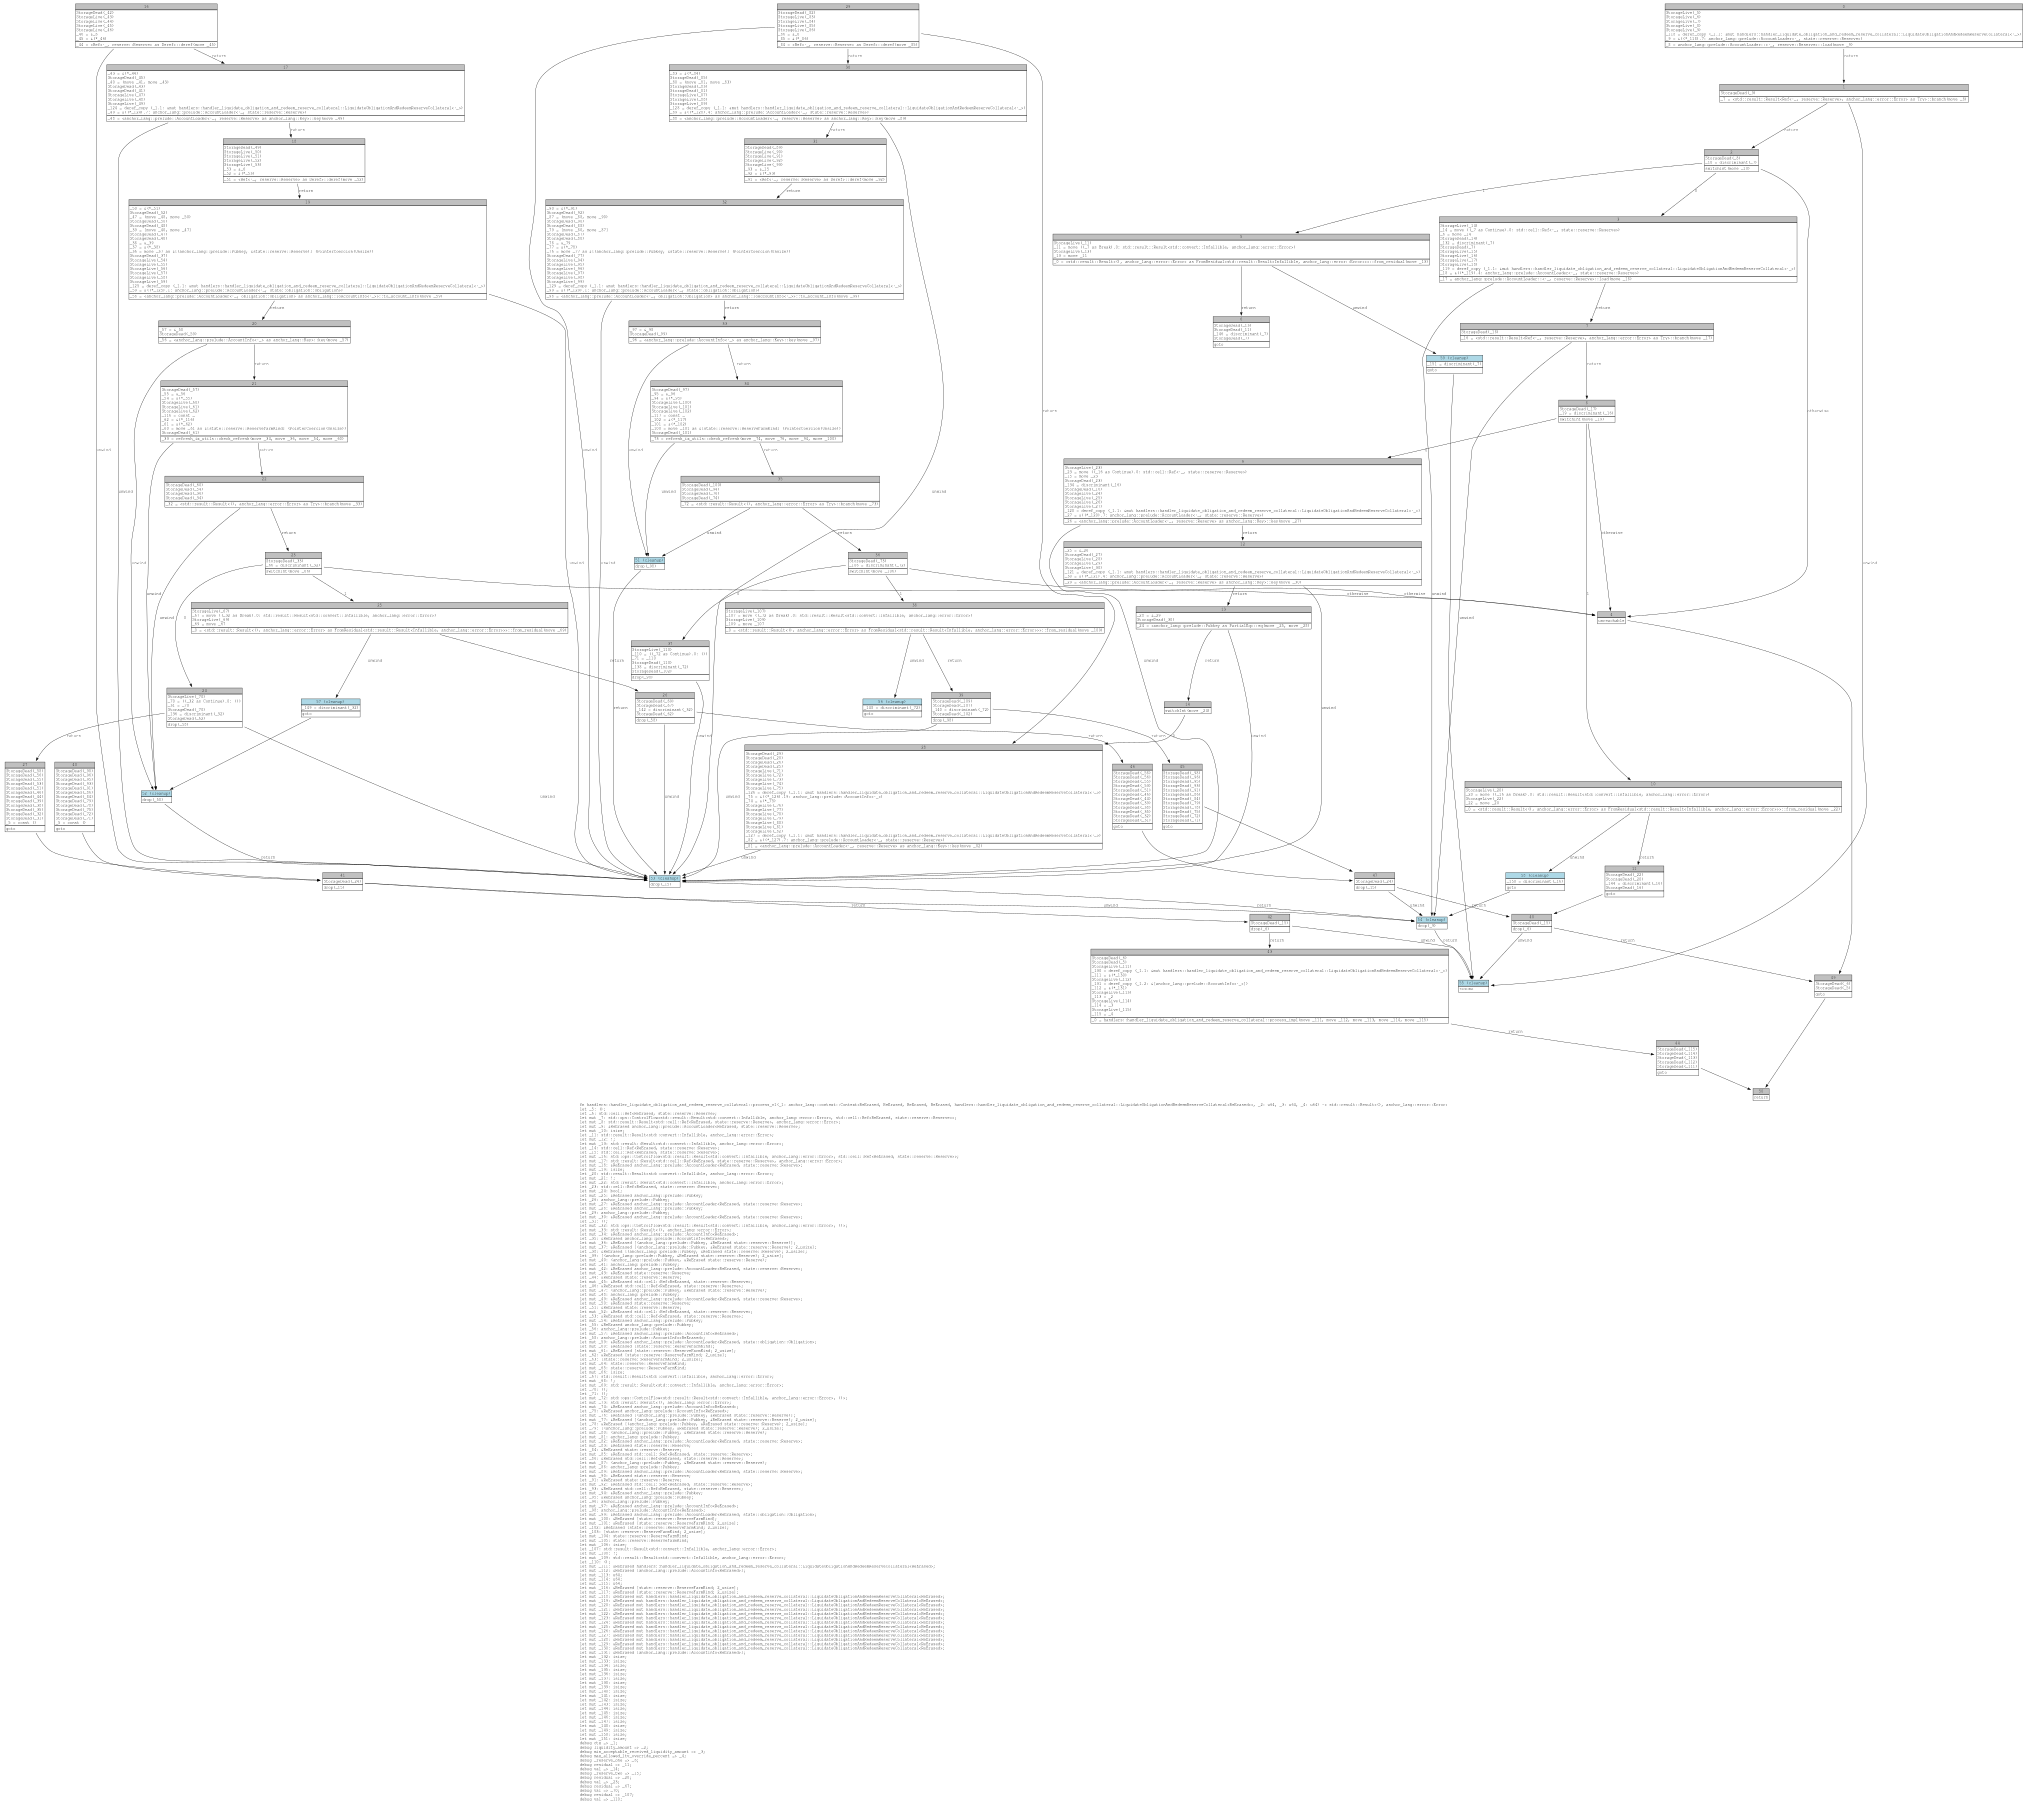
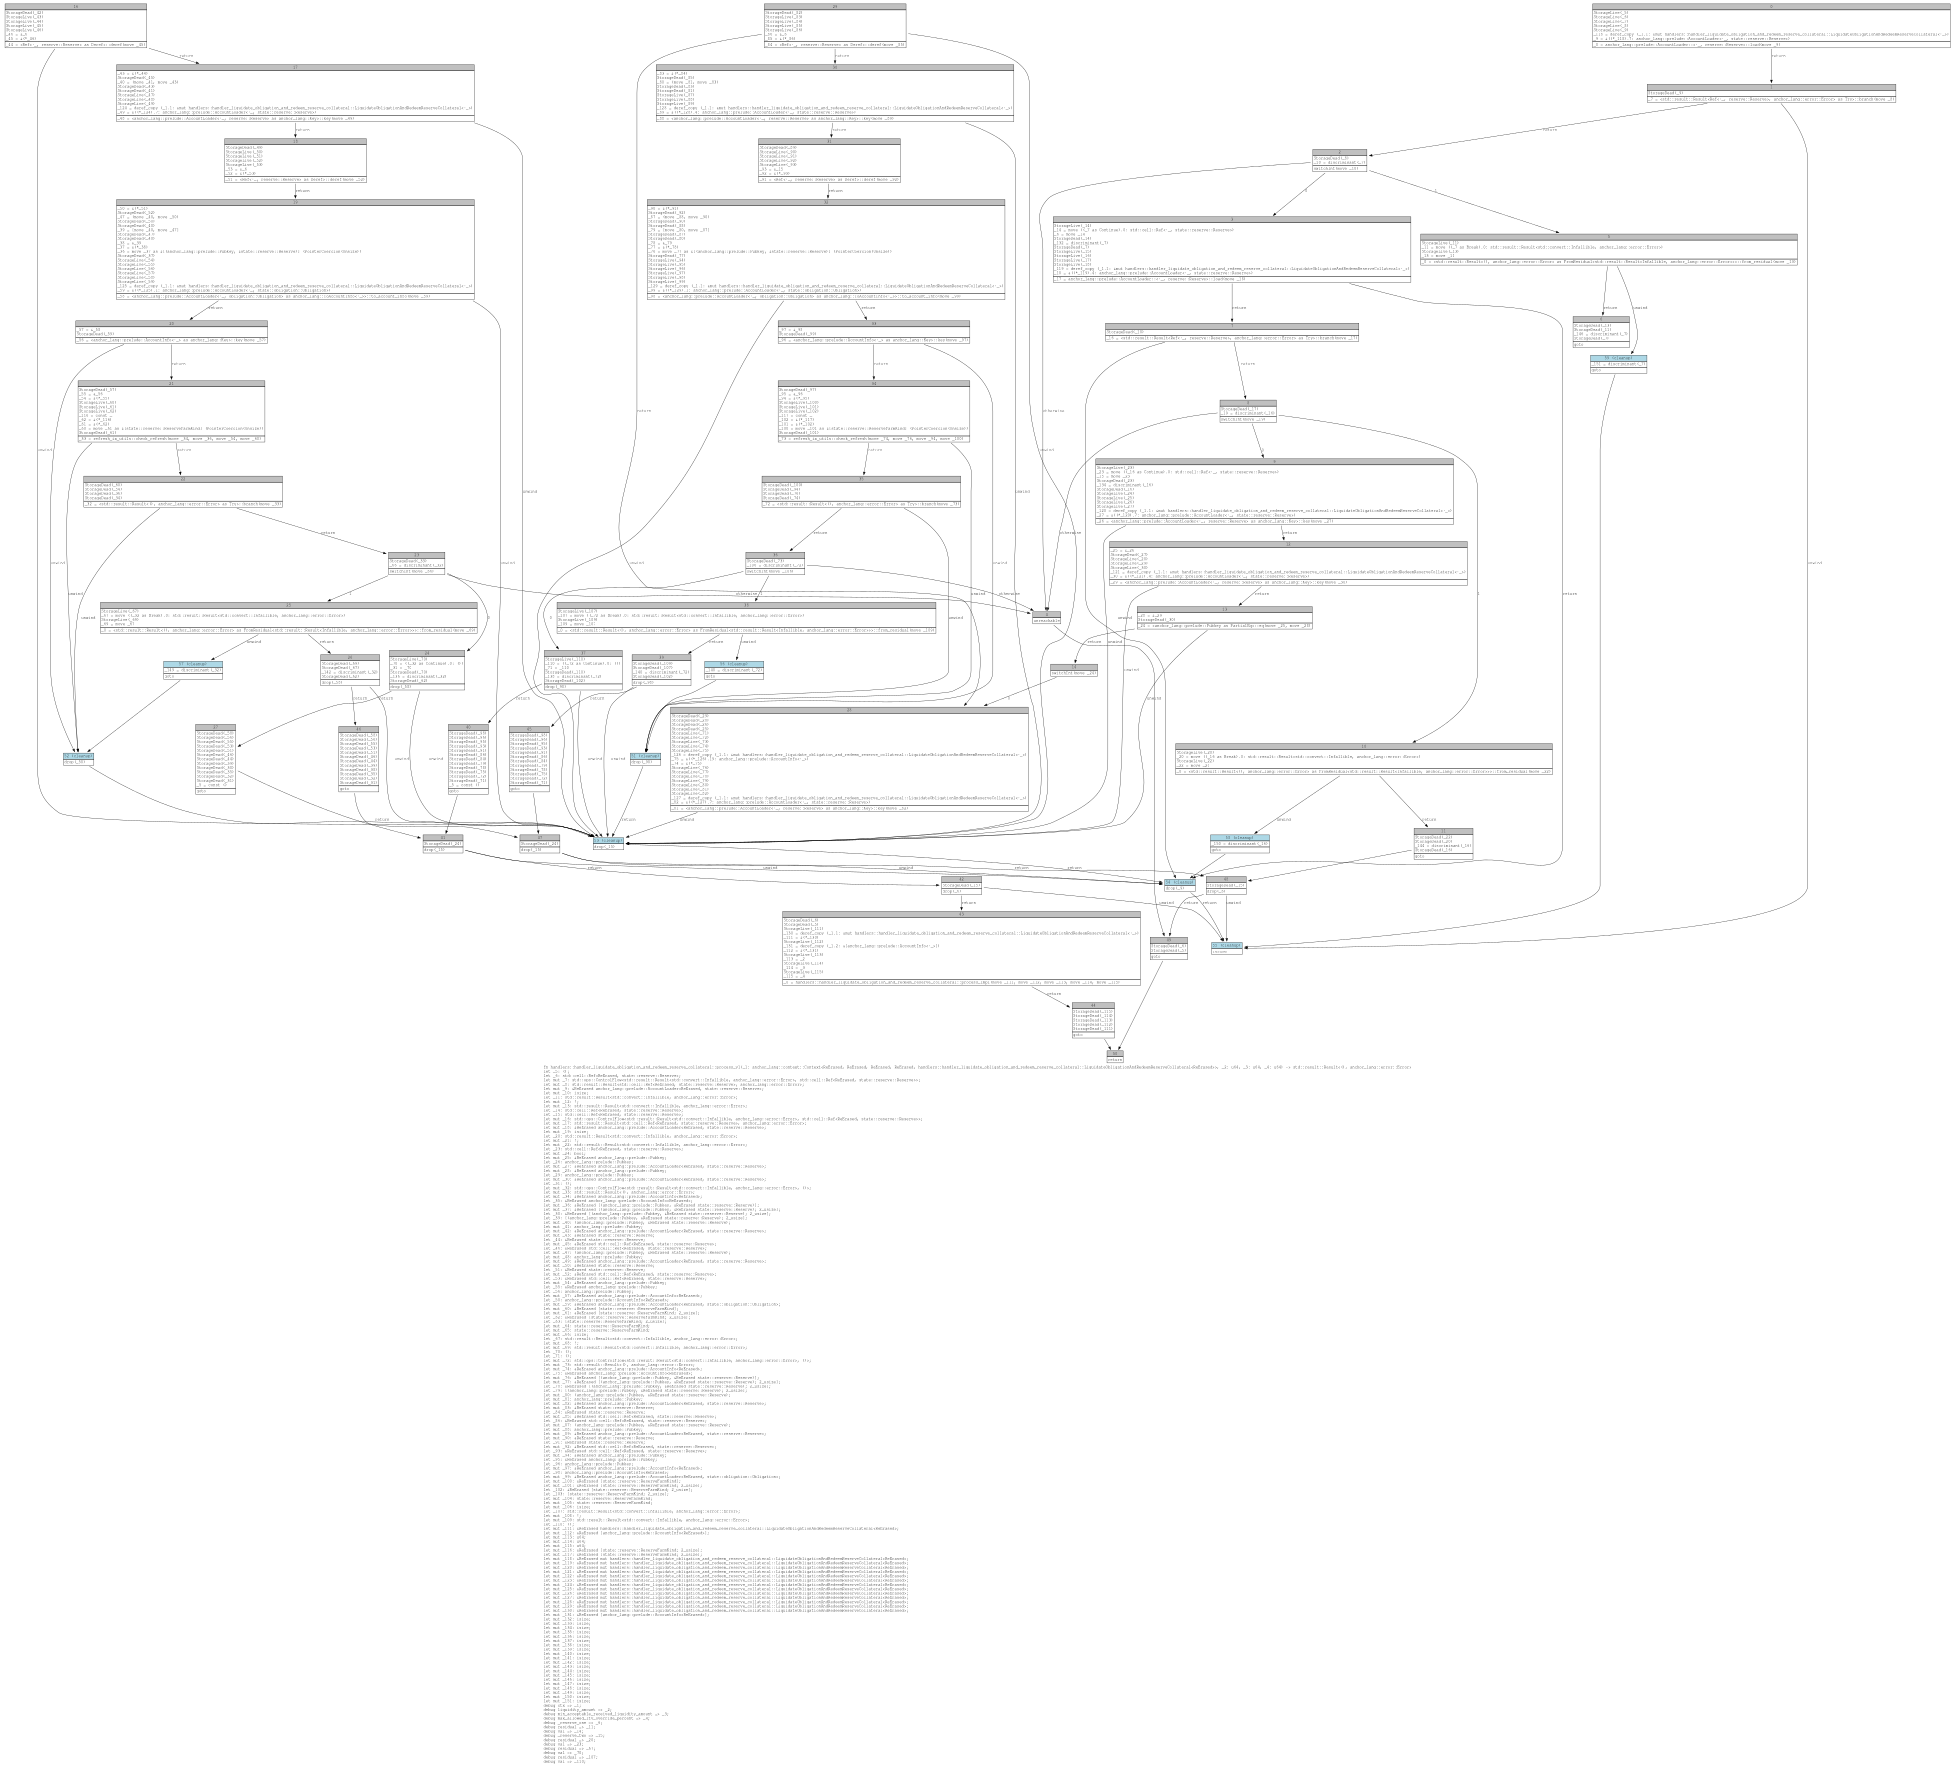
(1439, 594) -> (1570, 594)
none -> (514, 699)
none -> (669, 703)
